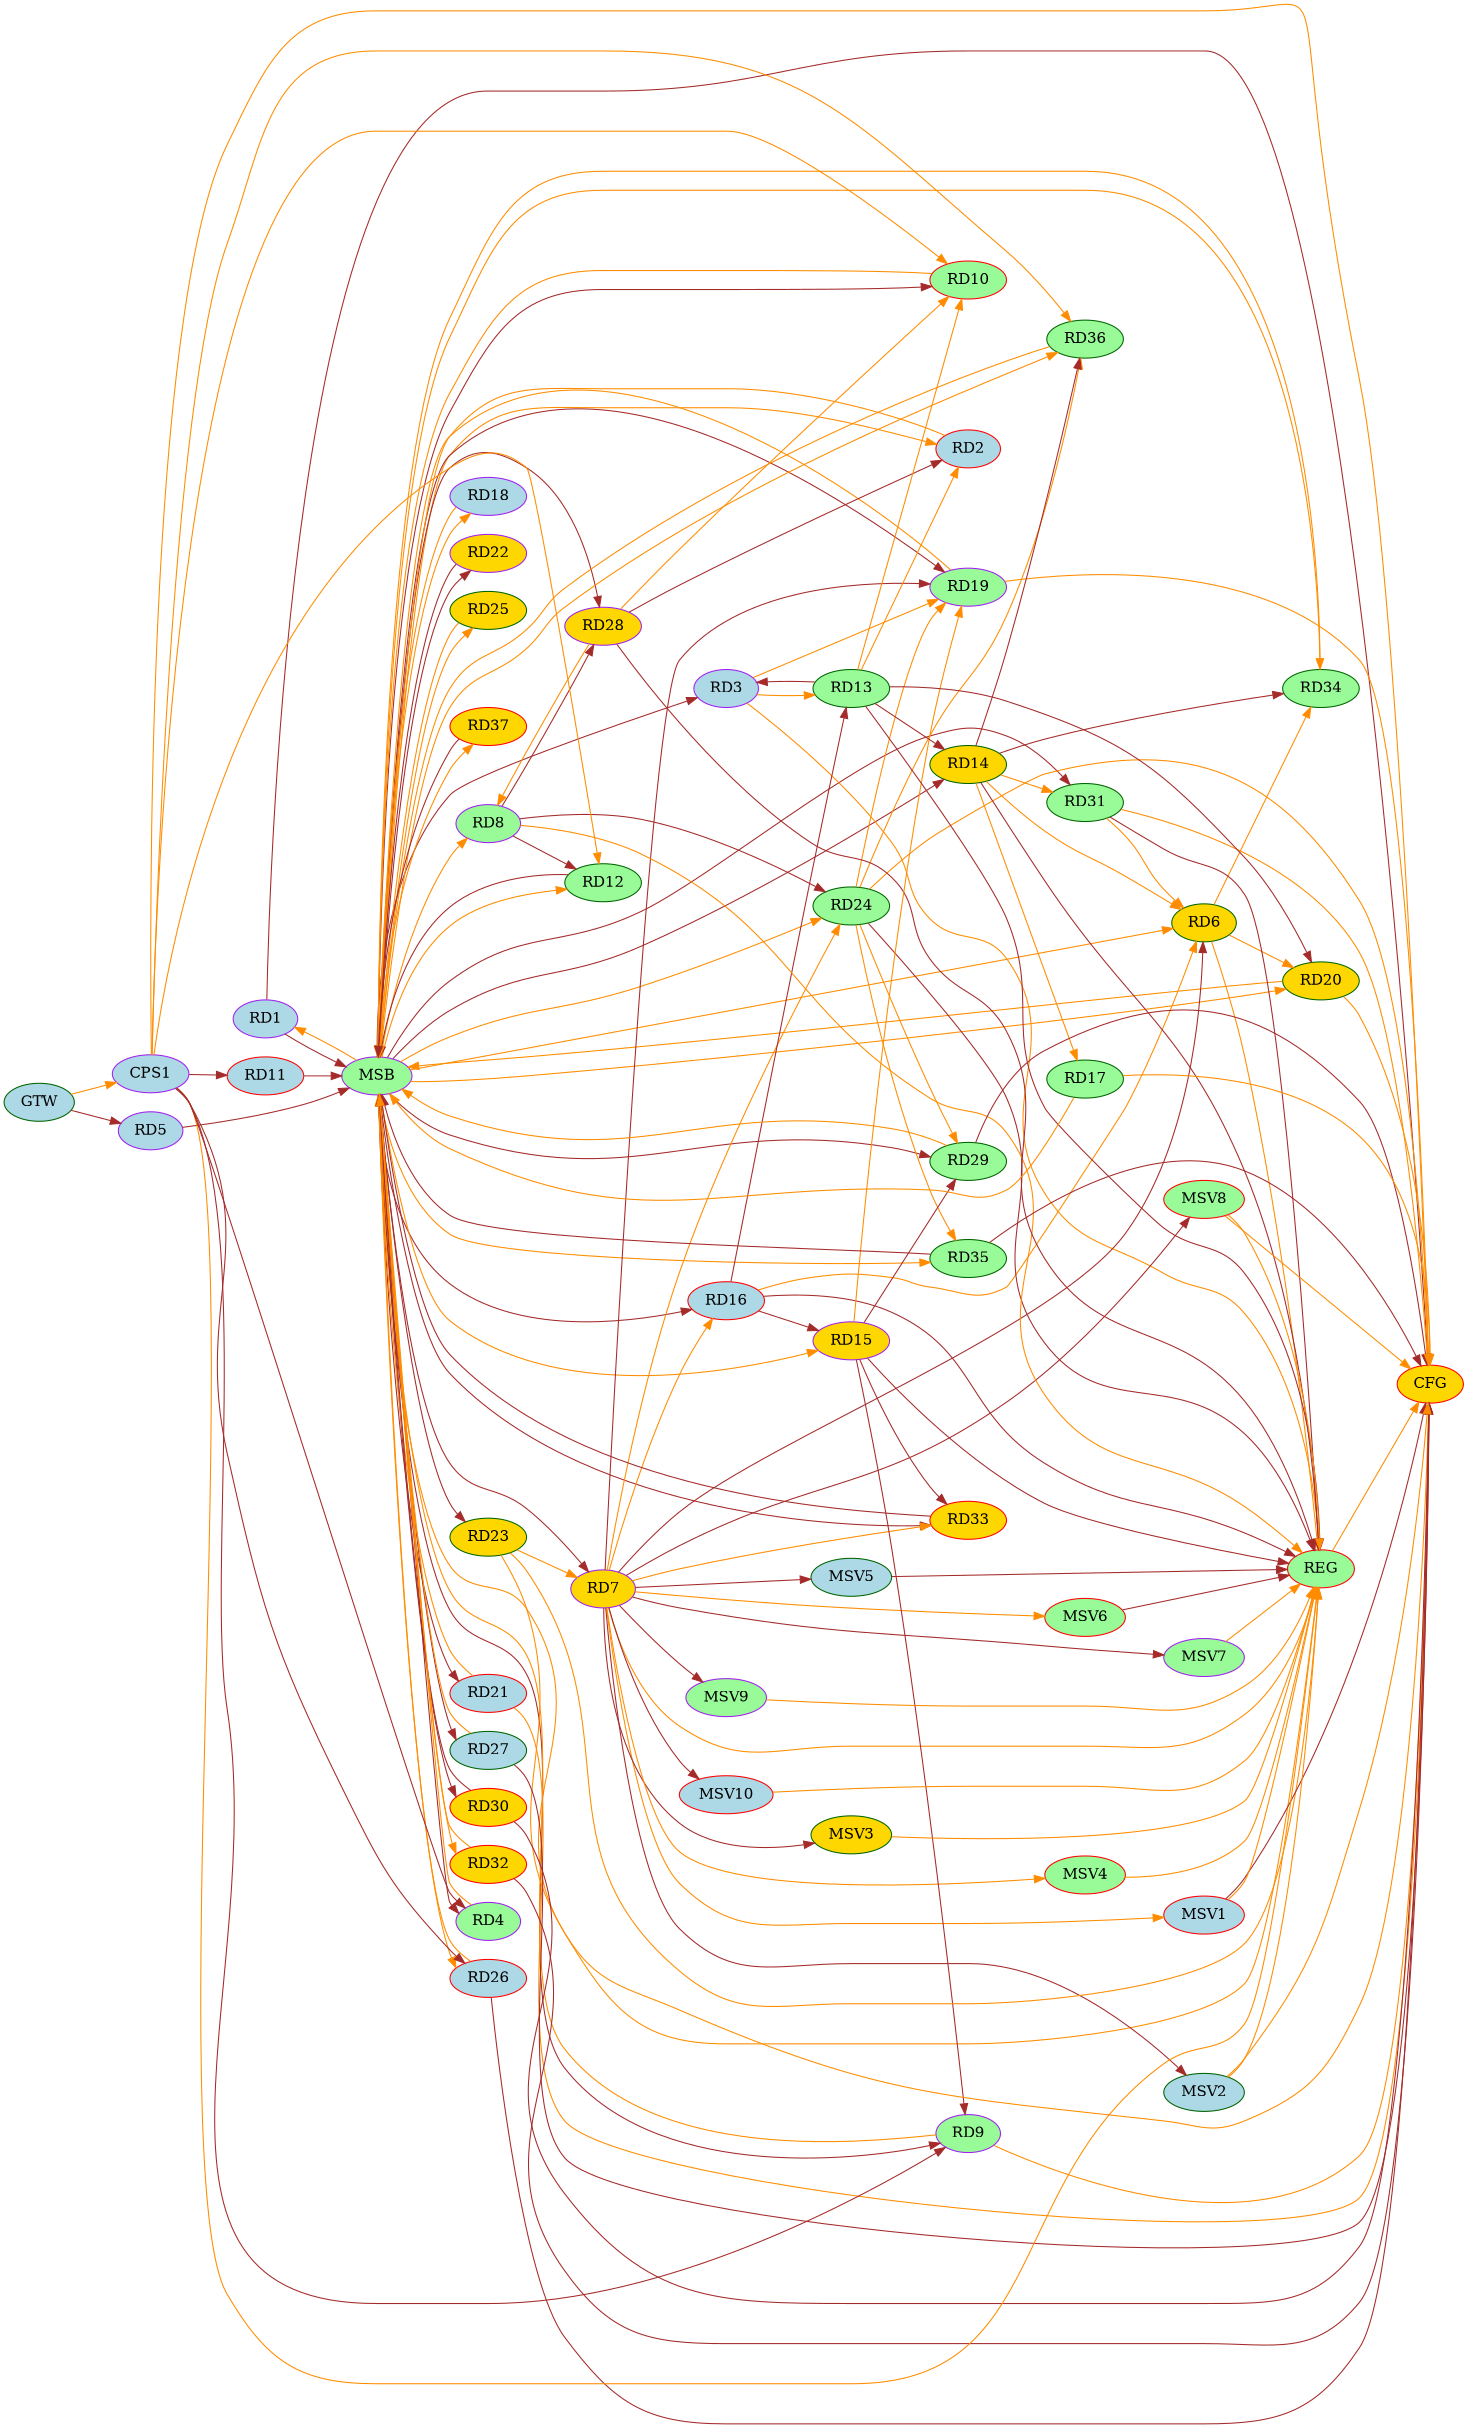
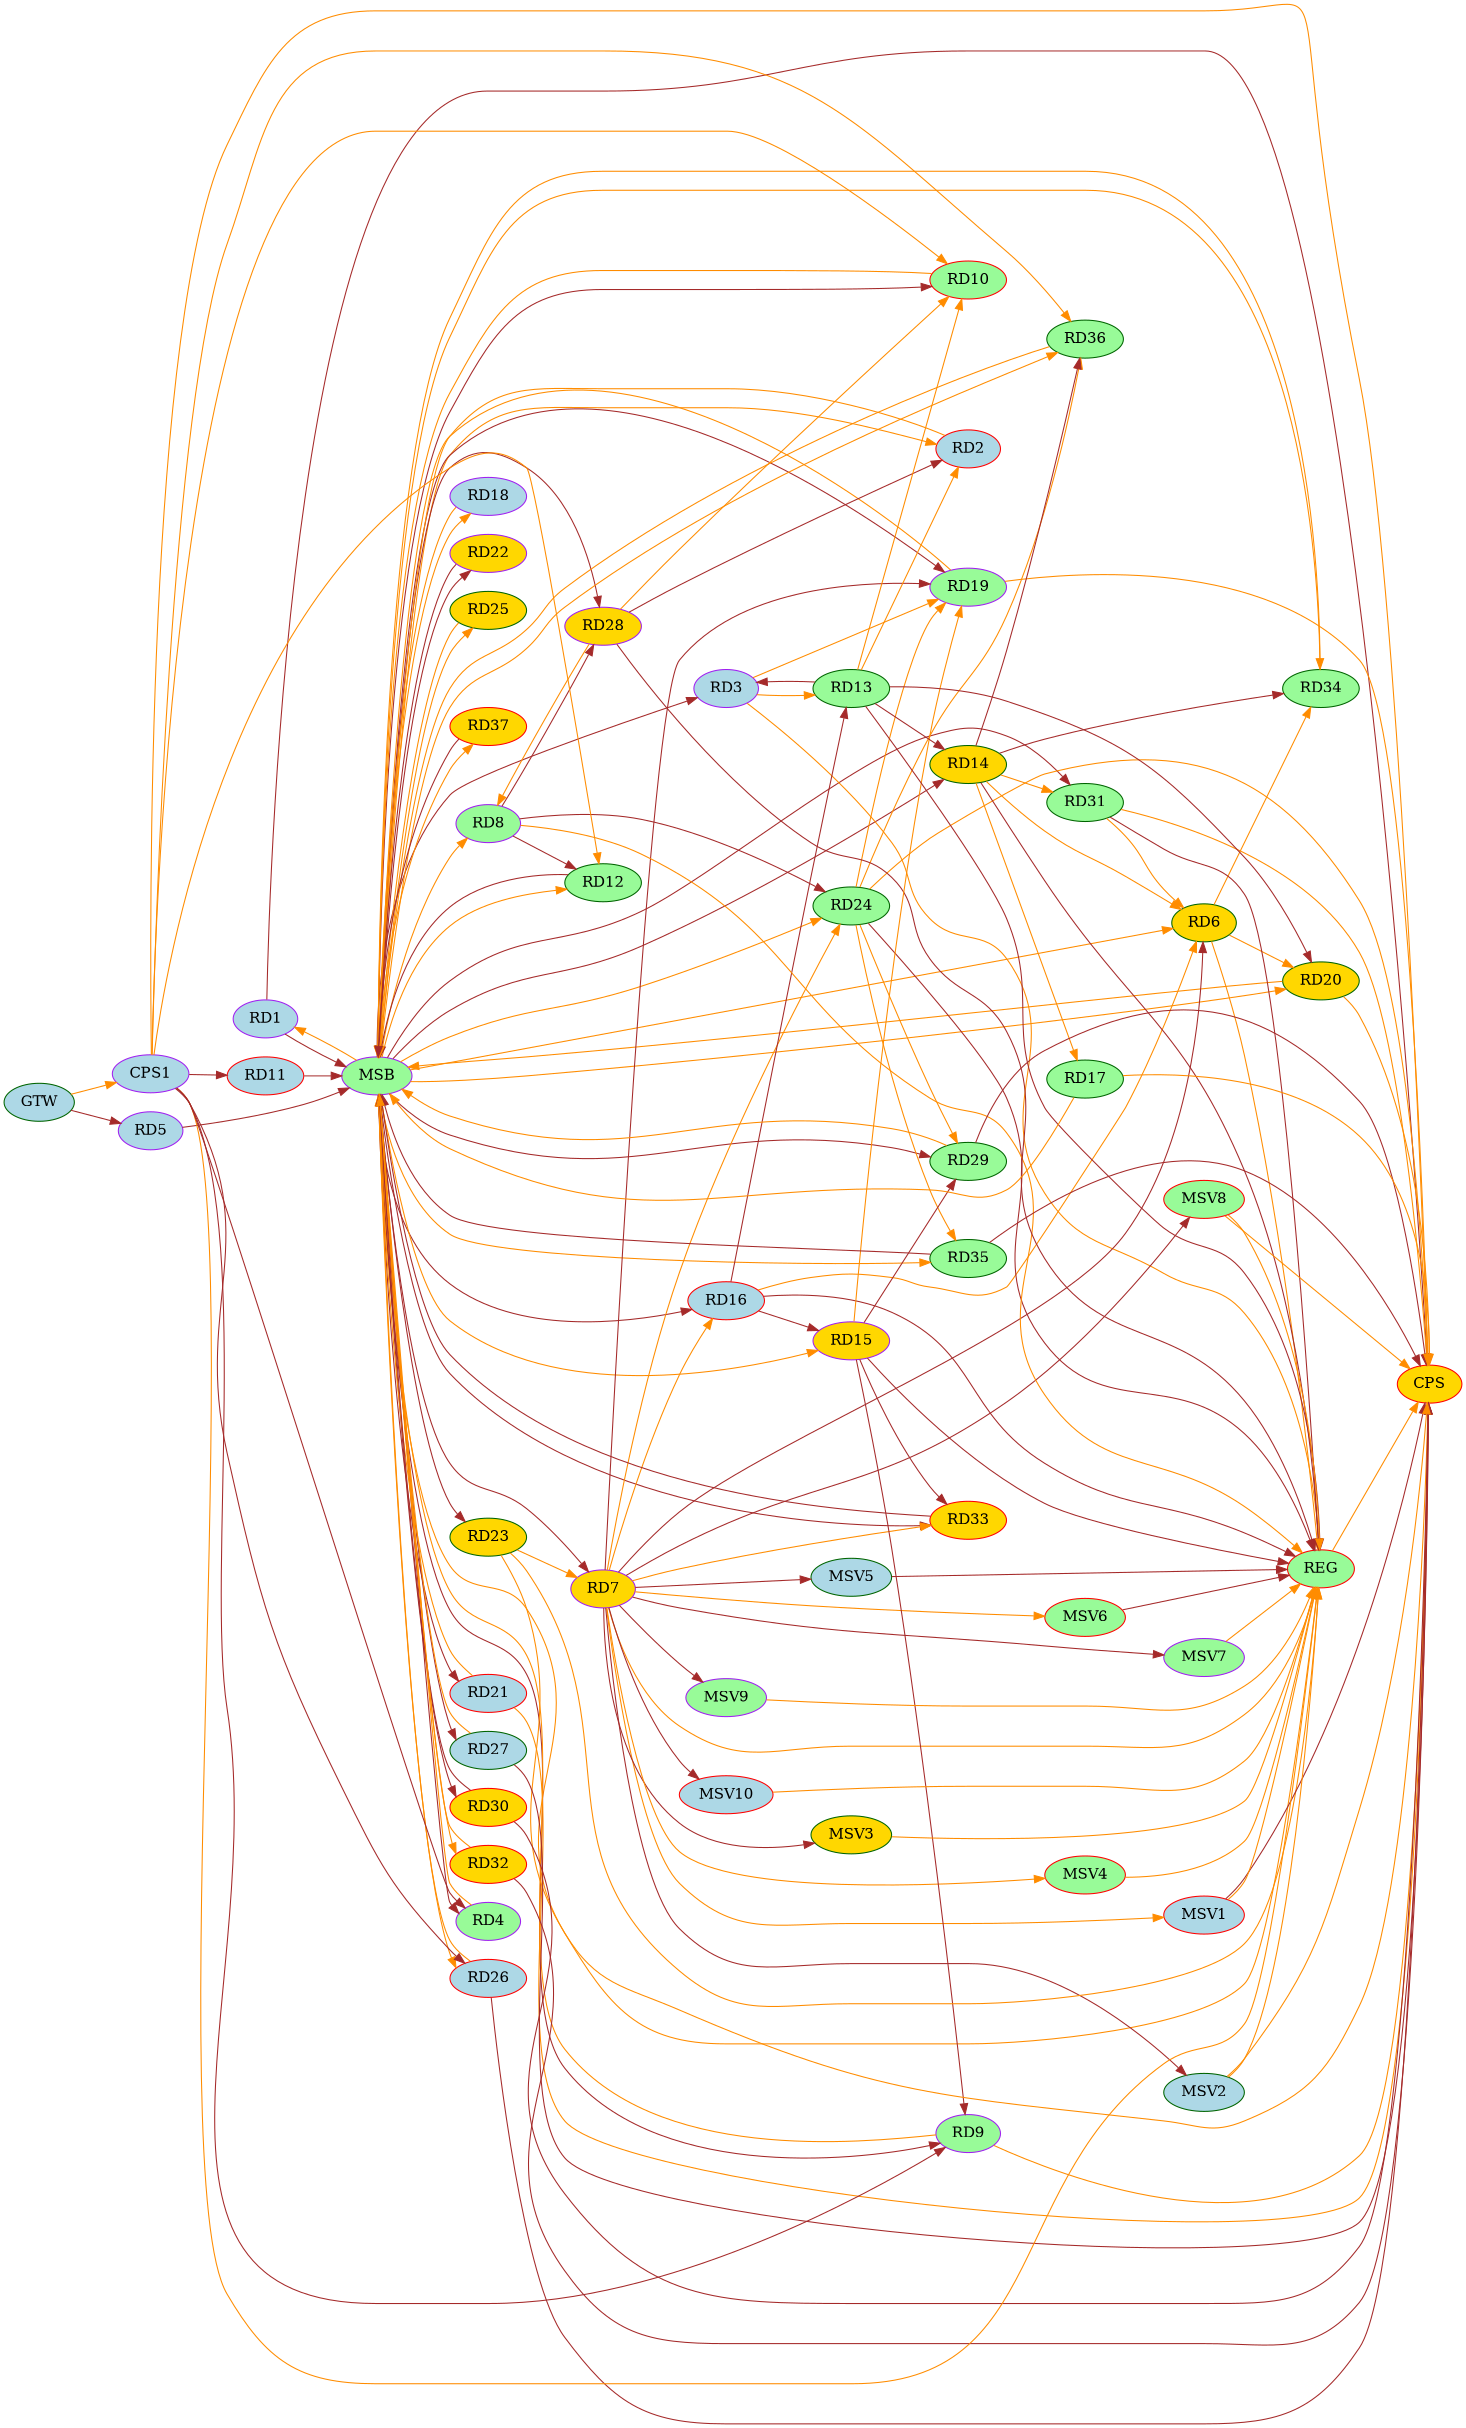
(1430, 1384) -> (1430, 1384)
